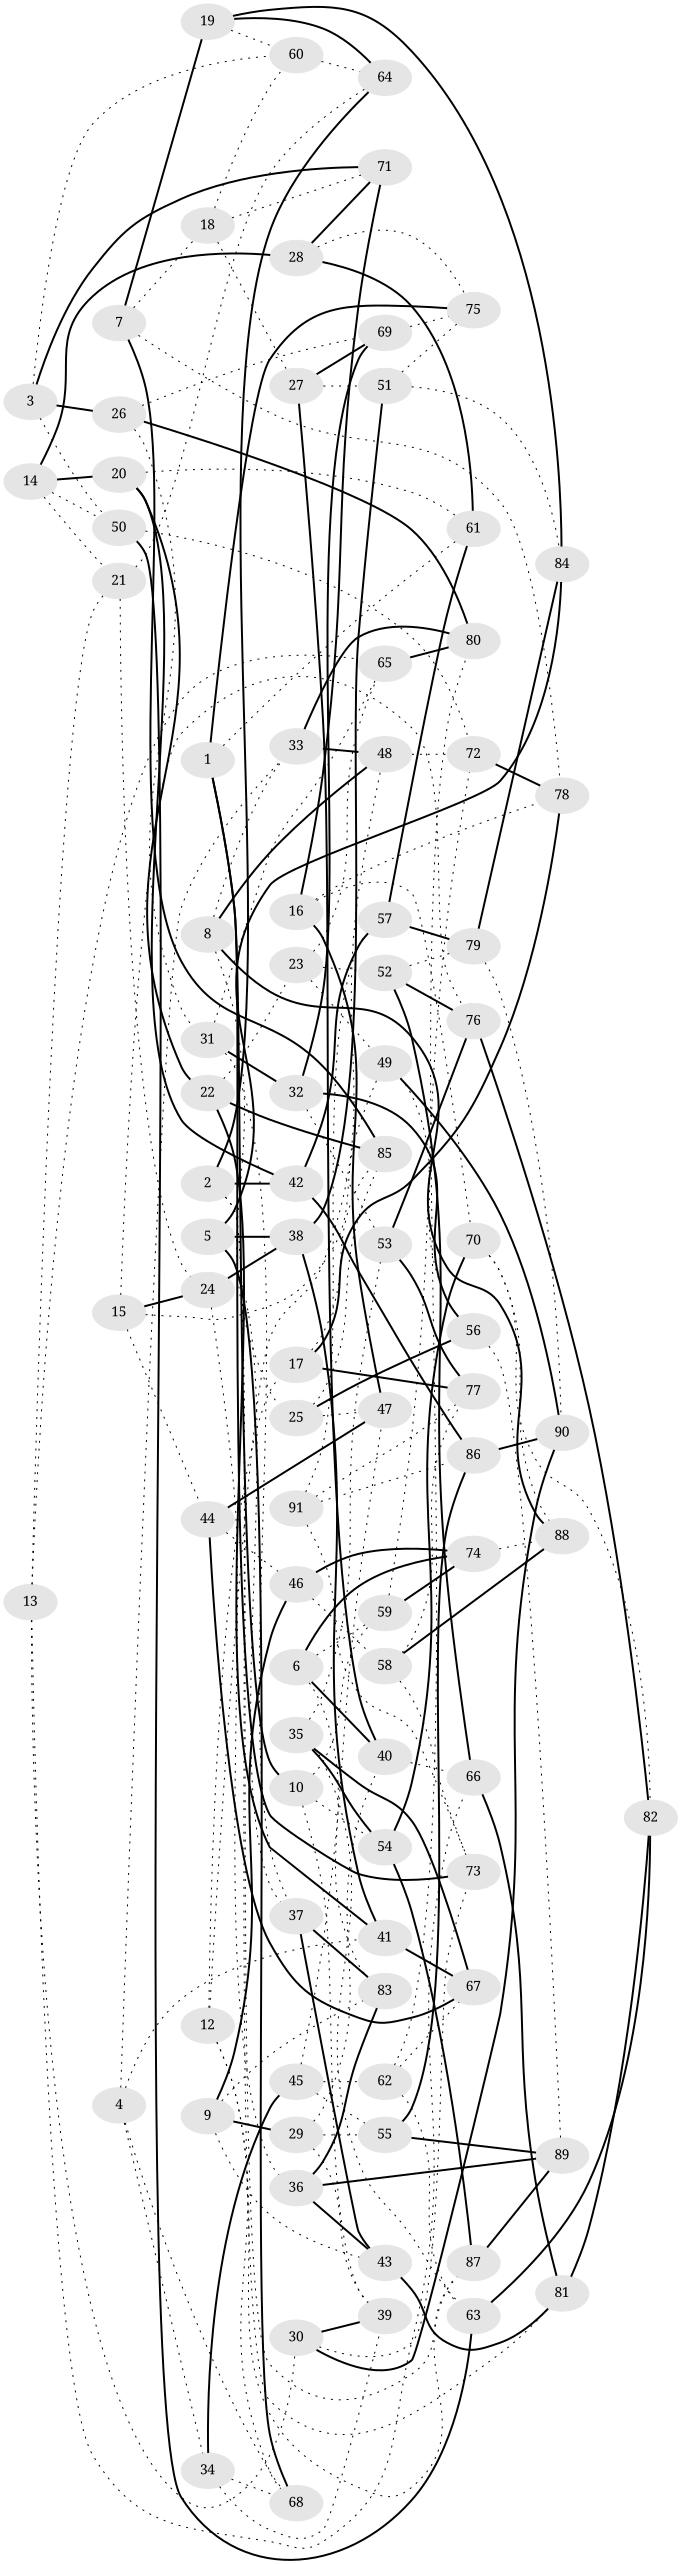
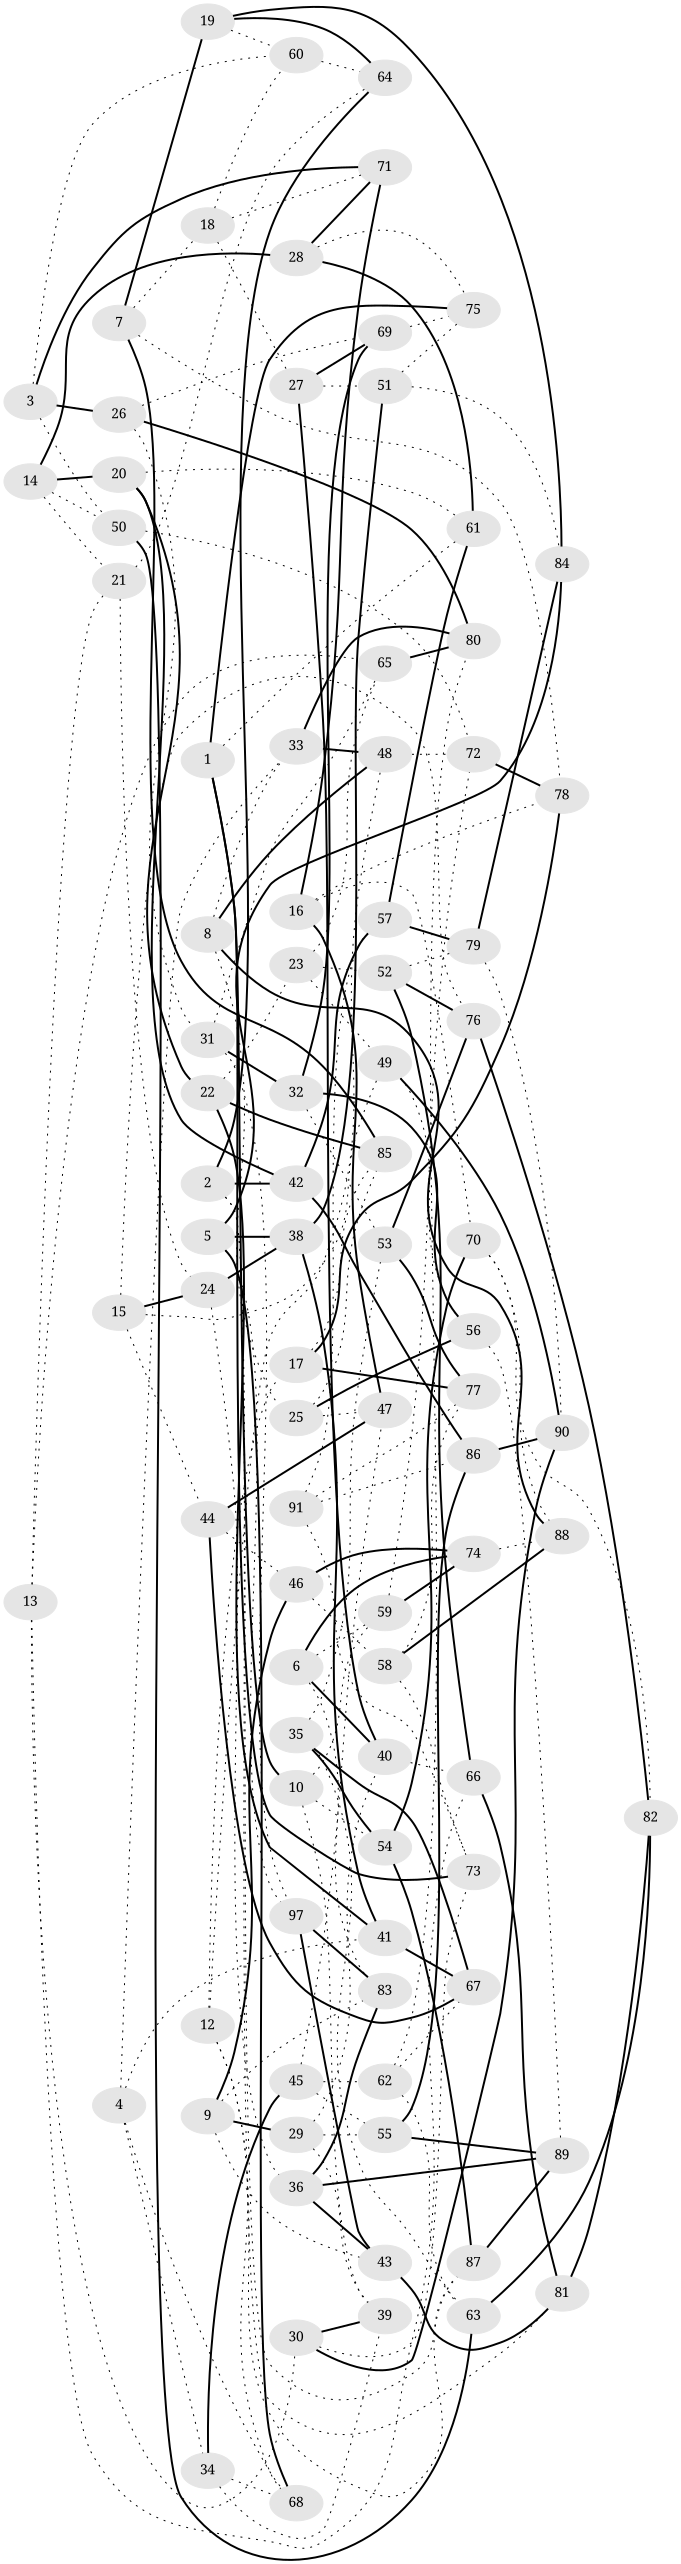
(296, 1916) -> (296, 1916)
